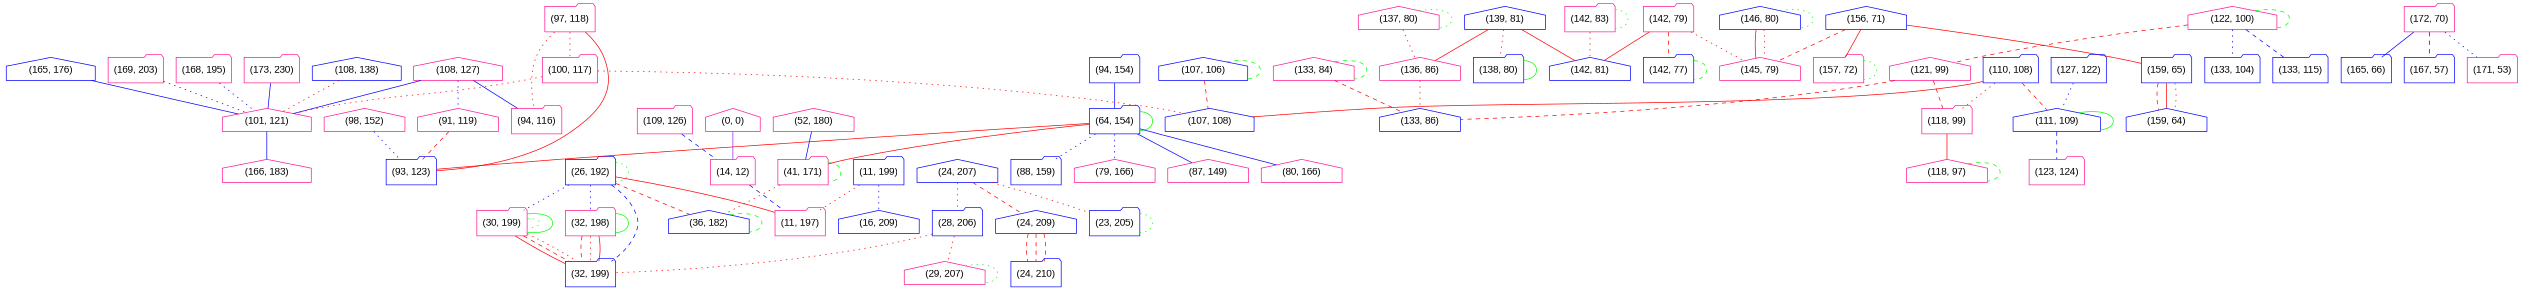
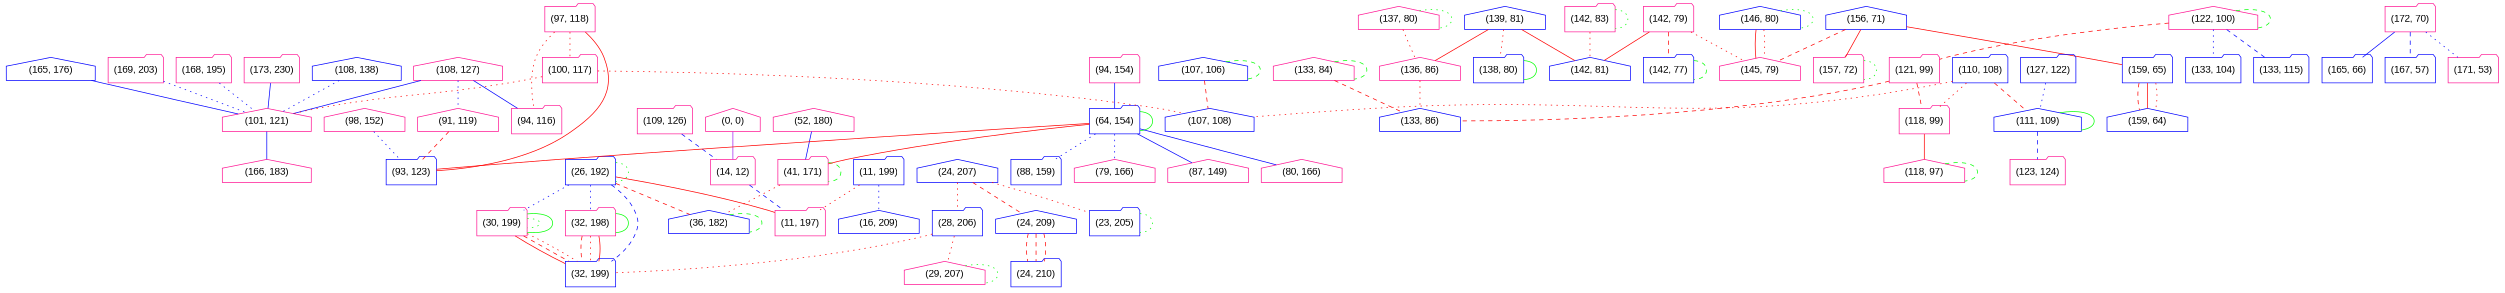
(1115, 70) -> (1115, 70)
(1930, 70) -> (1914, 70)
(311, 96) -> (311, 96)
(1618, 103) -> (1604, 106)
